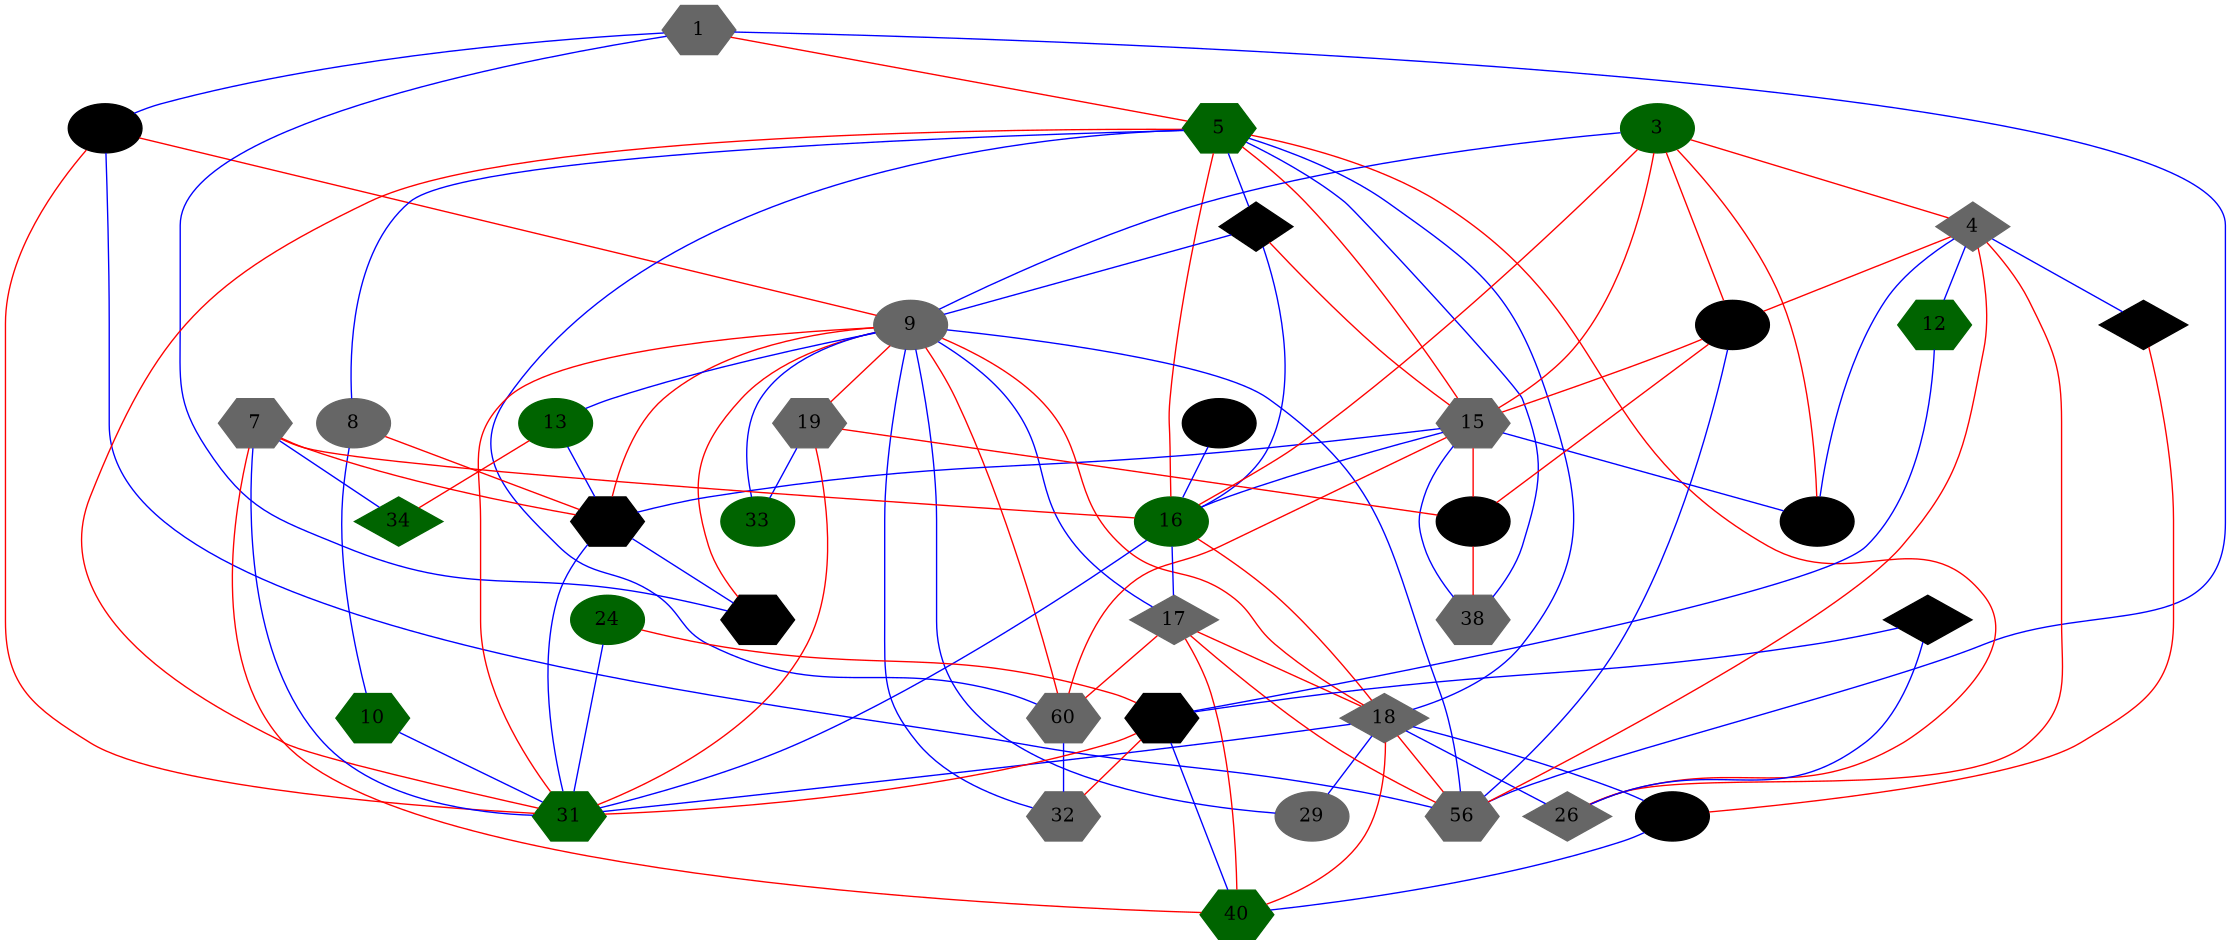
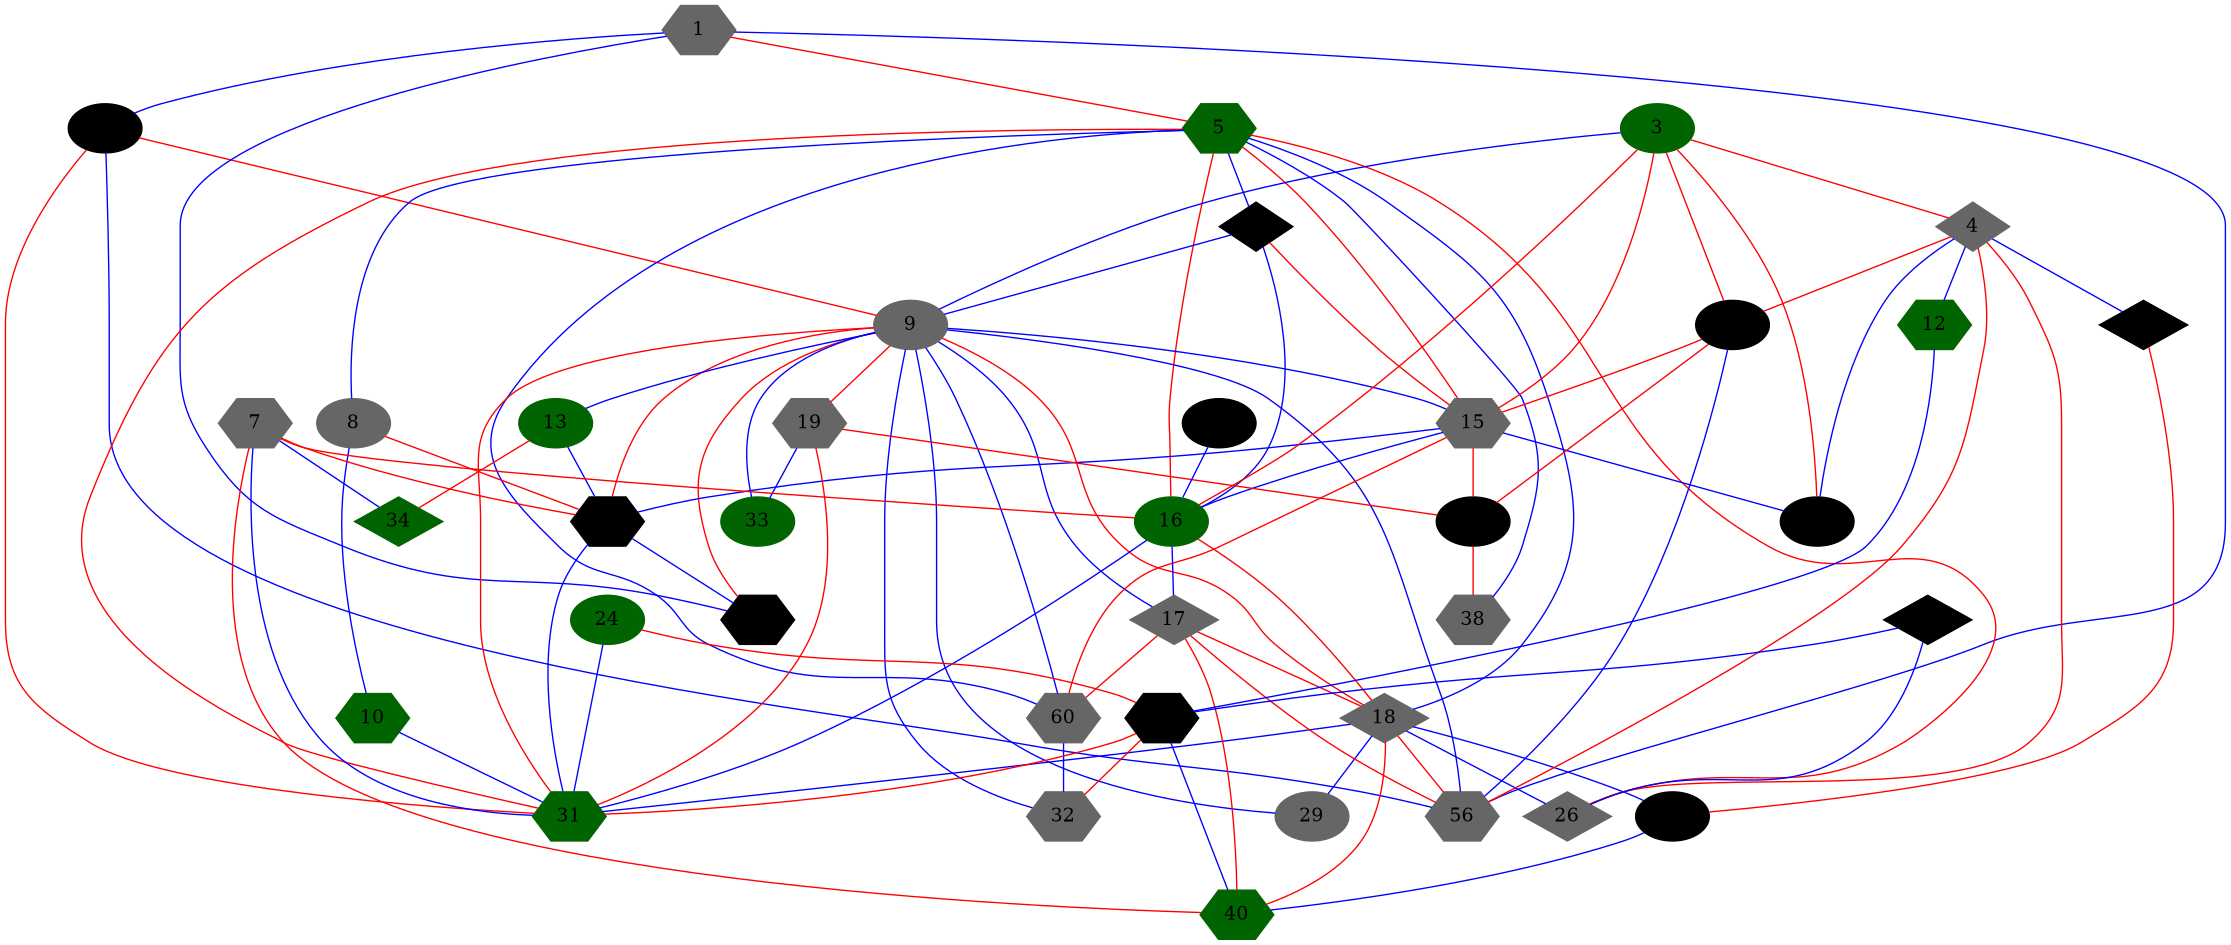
(1419, 522) -> (1199, 355)
(1006, 525) -> (1006, 525)
